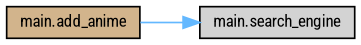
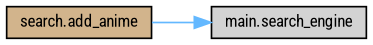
(73, 22) -> (79, 22)
